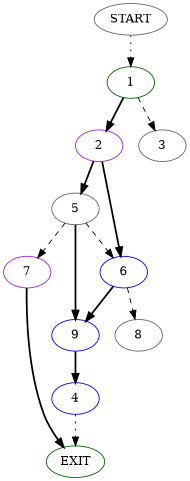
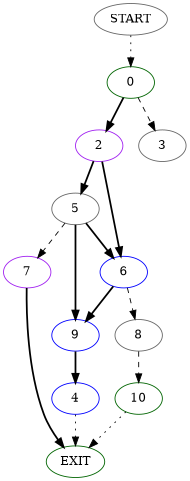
(131, 83) -> (131, 83)
(97, 237) -> (97, 237)
none -> (139, 399)
